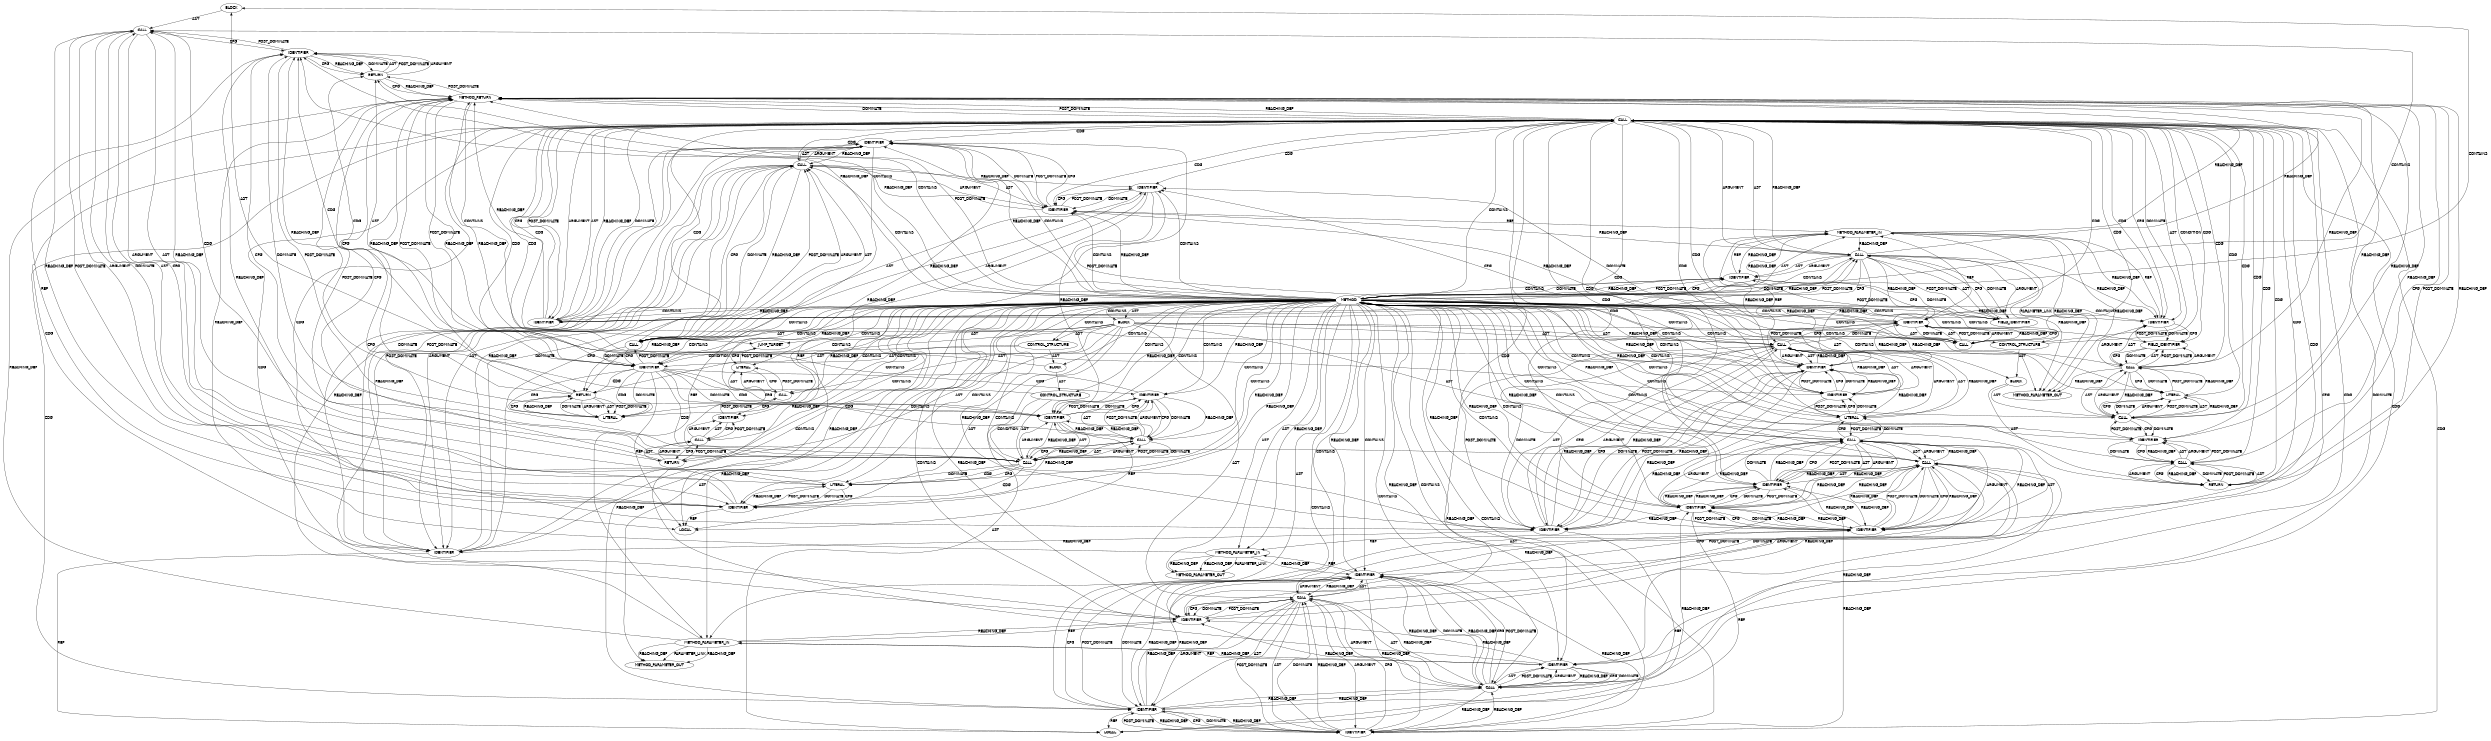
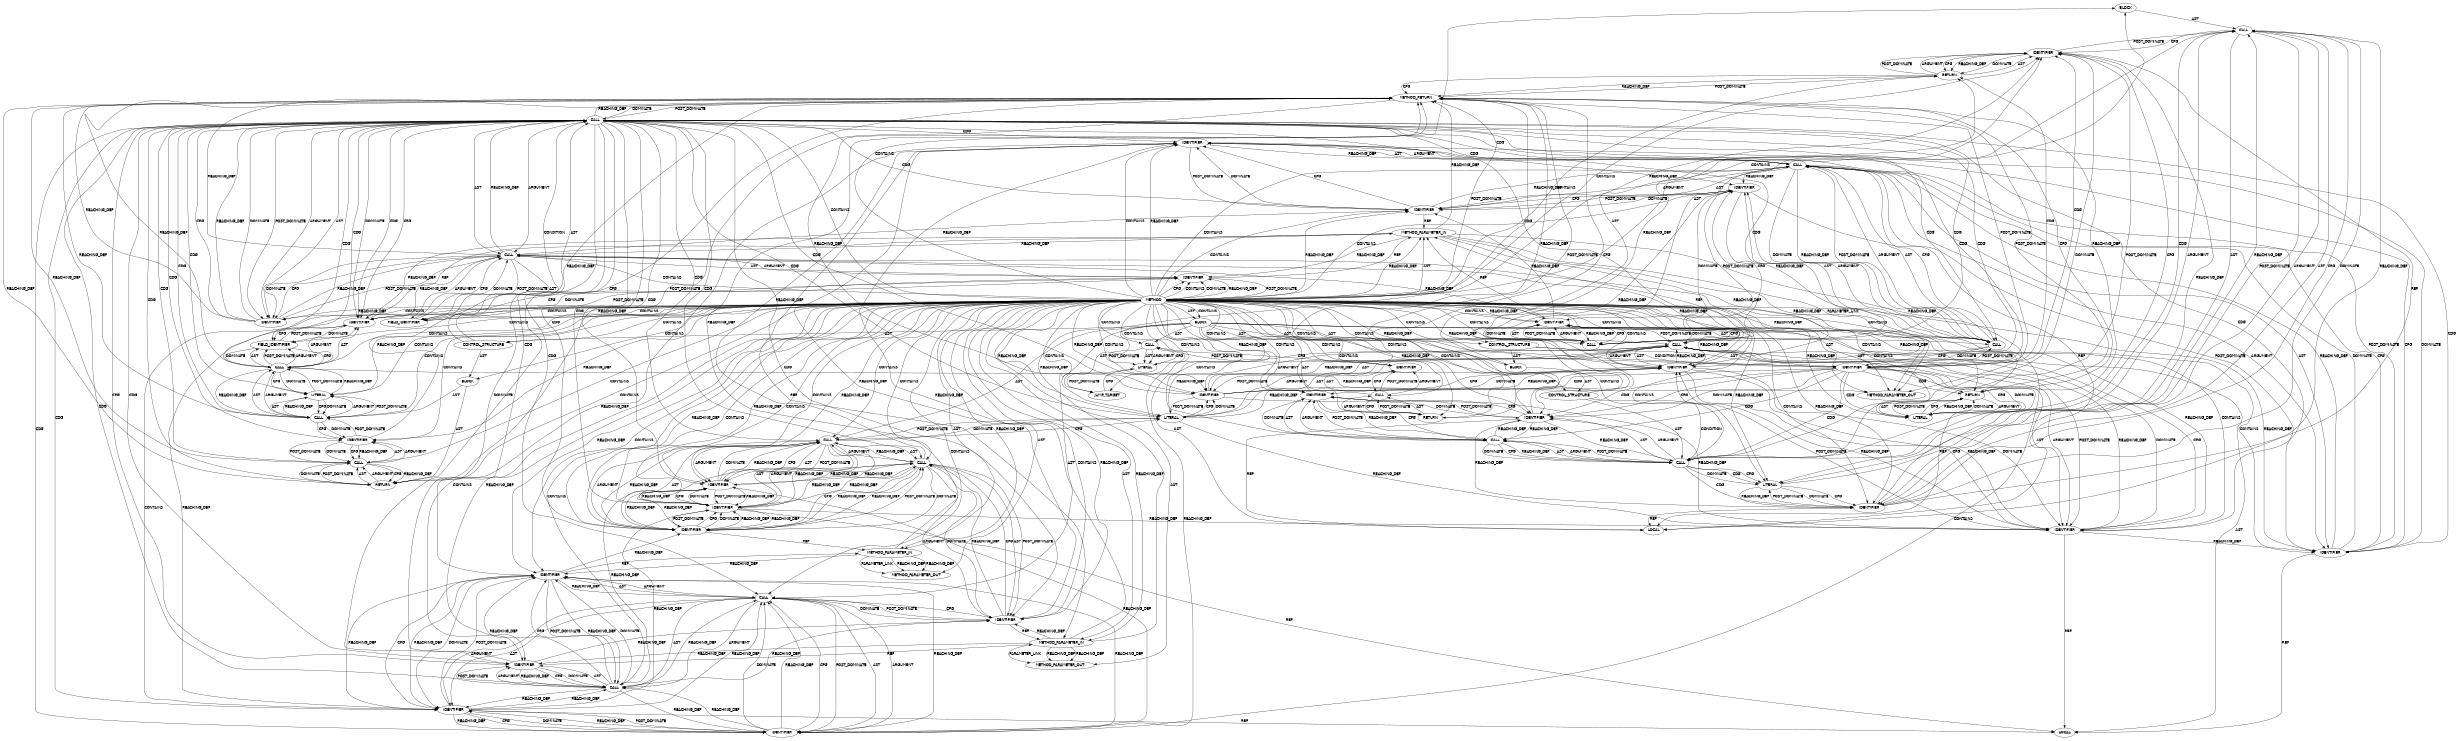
(509, 302) -> (1189, 357)
